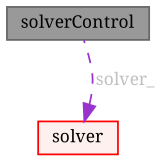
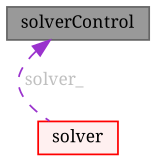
(92, 72) -> (20, 89)
